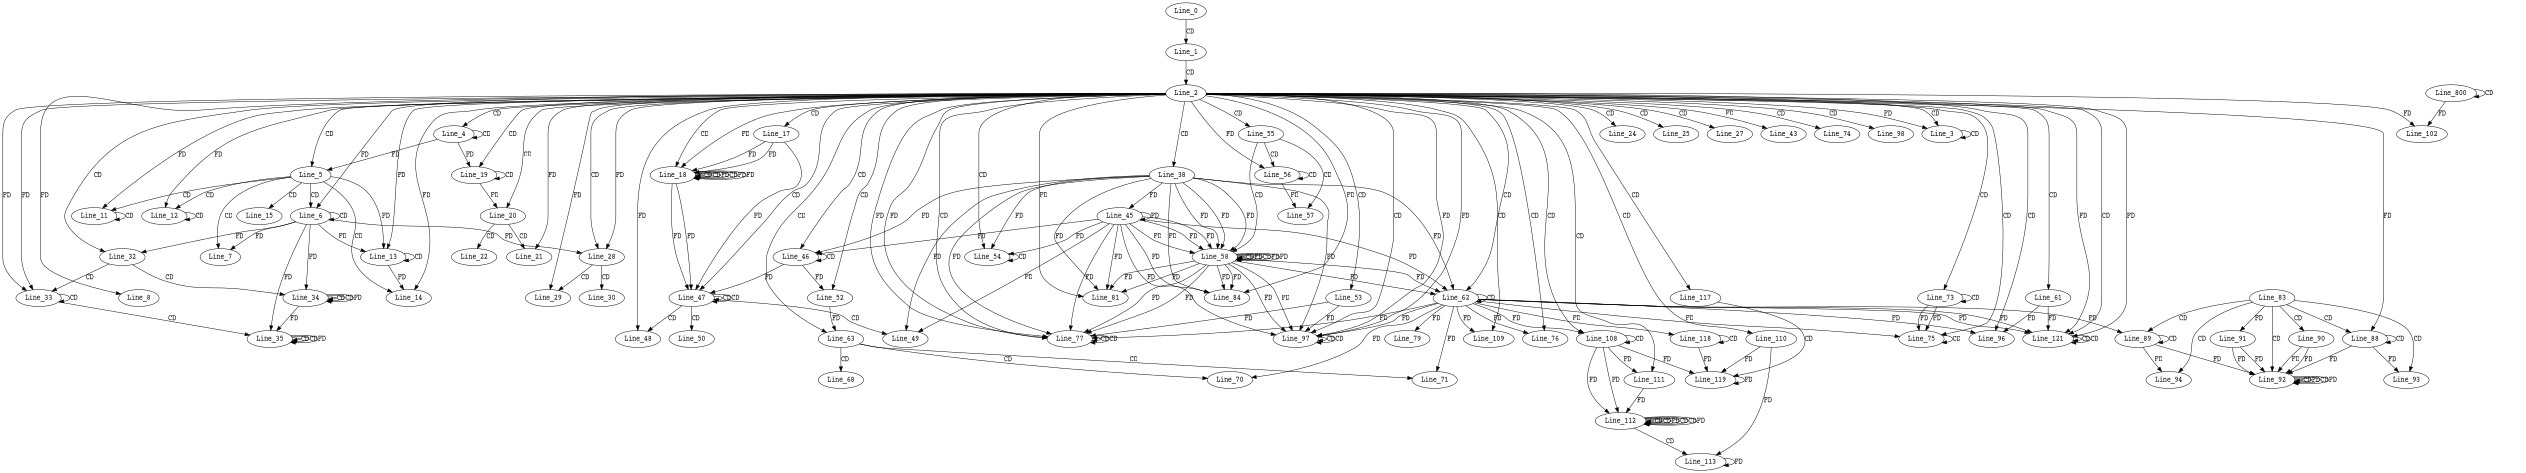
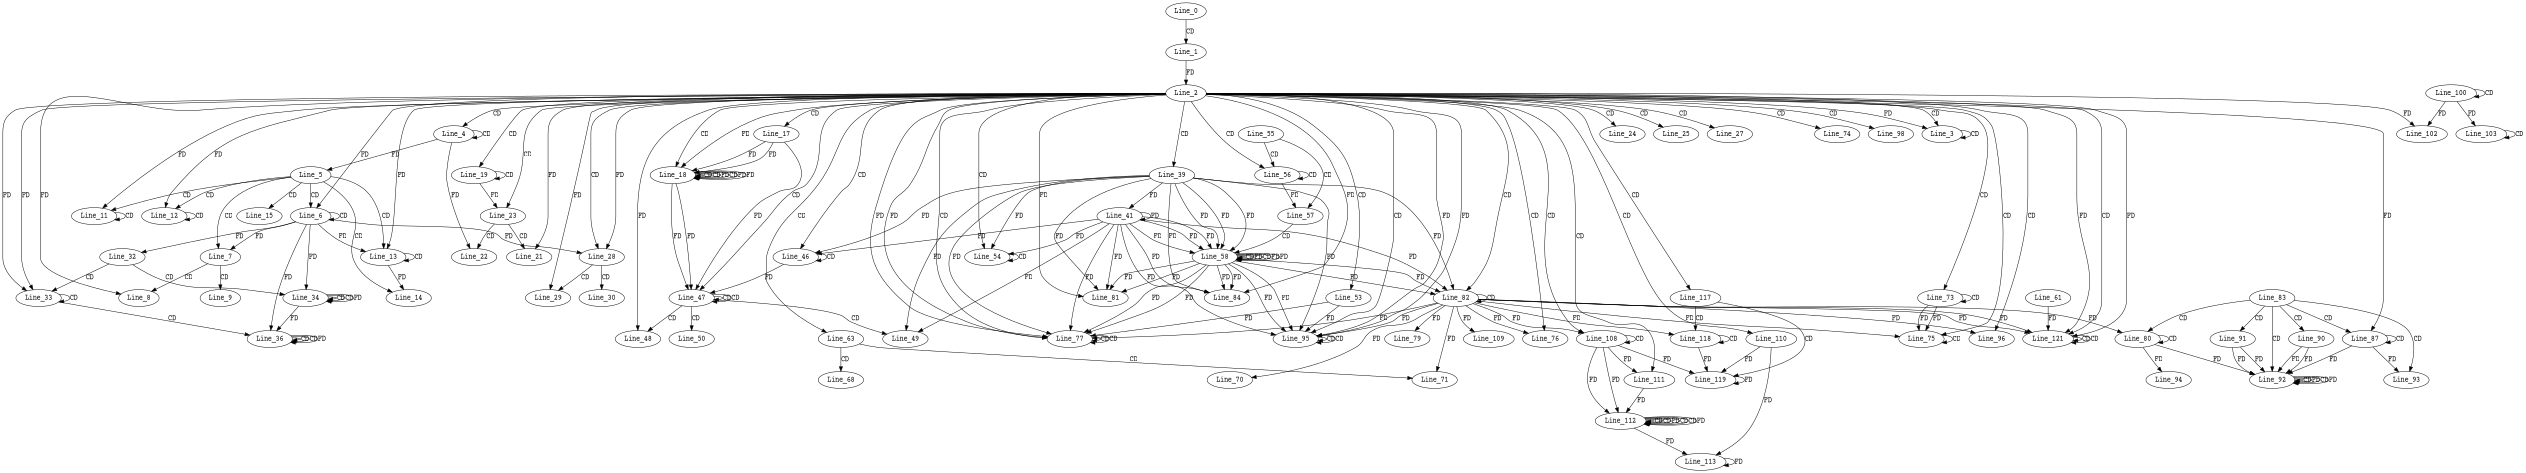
(1190, 73) -> (1190, 73)
(2451, 93) -> (2451, 93)
(723, 98) -> none
(568, 99) -> none
(1711, 99) -> none
(485, 109) -> none
(1223, 111) -> none
(1443, 111) -> none
(1230, 134) -> (1230, 134)
(1784, 134) -> none
none -> (2481, 134)
(463, 153) -> (450, 195)
(1172, 175) -> (1172, 175)
(1255, 200) -> (1268, 242)
(386, 216) -> (386, 216)
(503, 216) -> (503, 216)
(1120, 216) -> (1120, 216)
none -> (182, 277)
none -> (220, 298)
(830, 298) -> none
(1456, 298) -> (1456, 298)
none -> (1695, 316)
(2024, 318) -> none
(2259, 319) -> (2259, 319)
(2205, 324) -> none
(270, 339) -> (270, 339)
(1296, 339) -> (1296, 339)
(2138, 339) -> (2138, 339)
(2365, 339) -> (2365, 339)
(1031, 365) -> none
(1670, 441) -> (1670, 441)
